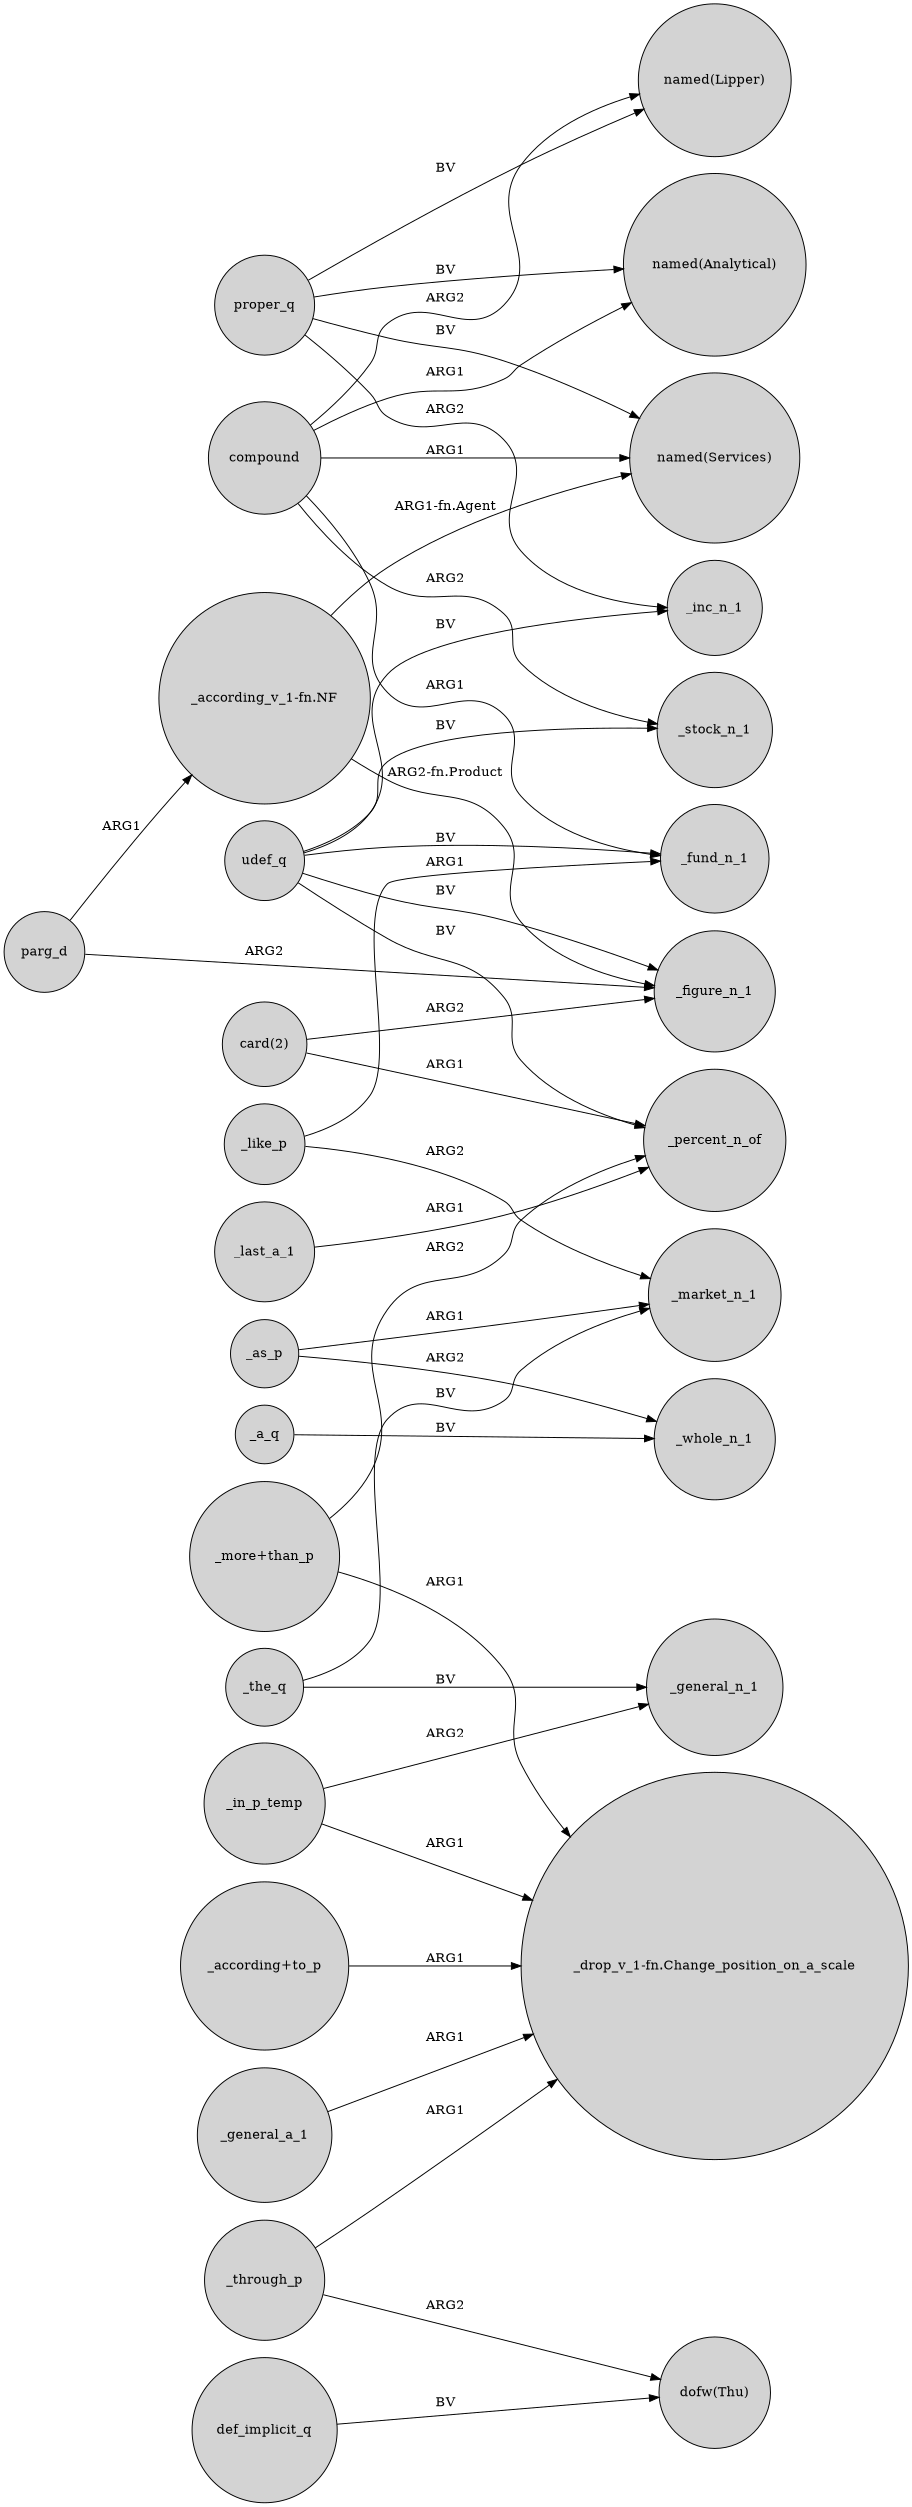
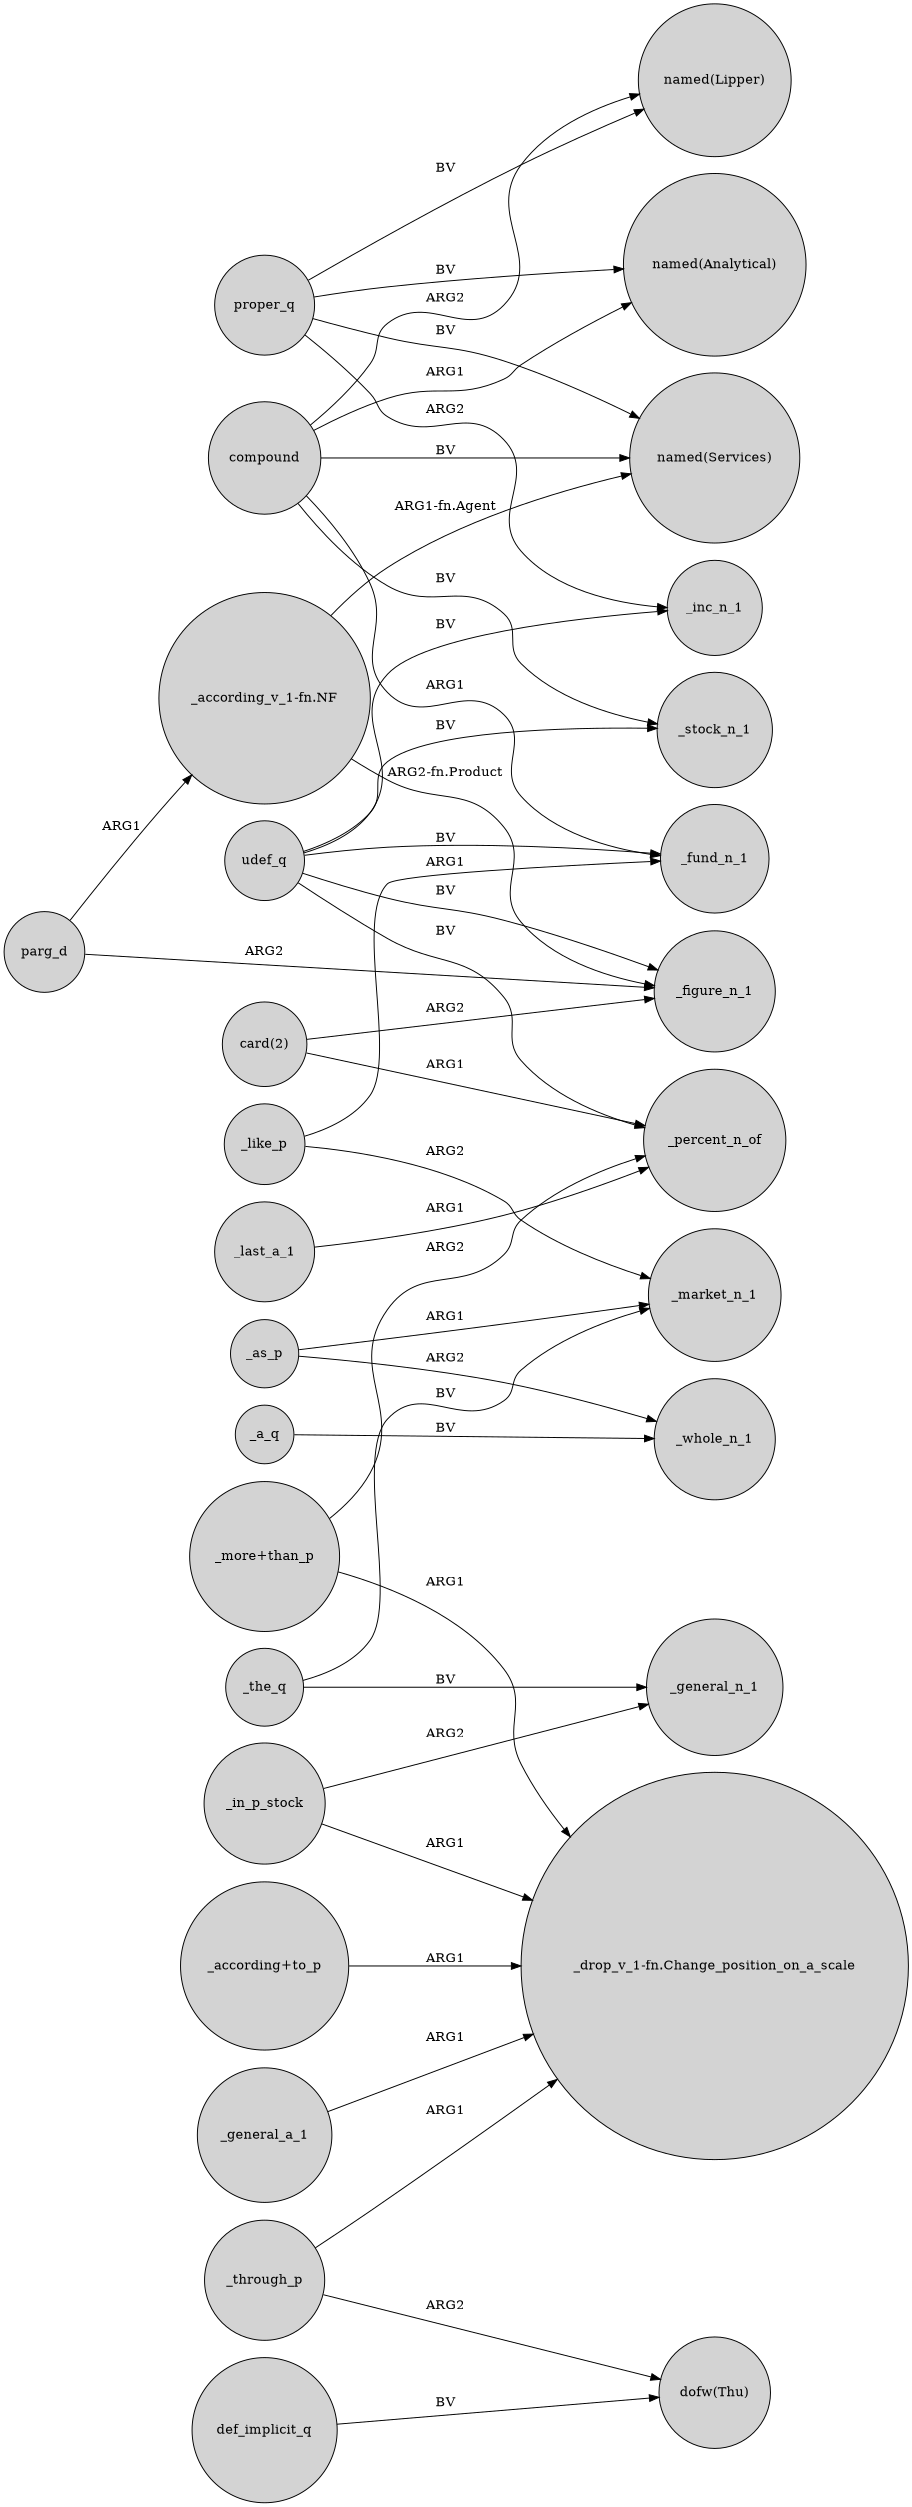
(446, 451) -> (446, 451)
(446, 579) -> (446, 579)
(265, 1804) -> (265, 1804)
